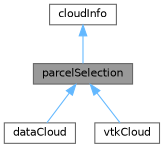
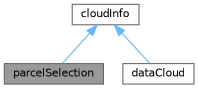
(58, 108) -> (136, 48)
(127, 133) -> none
